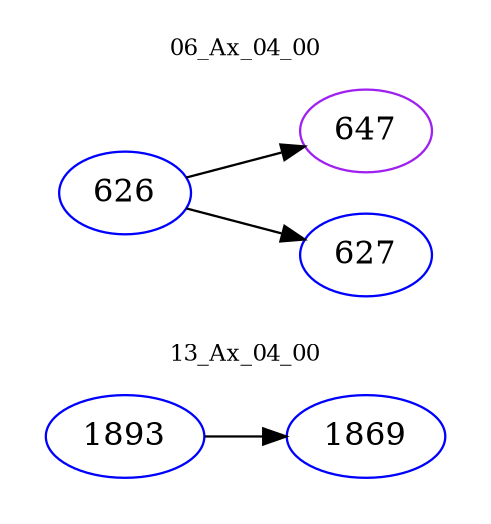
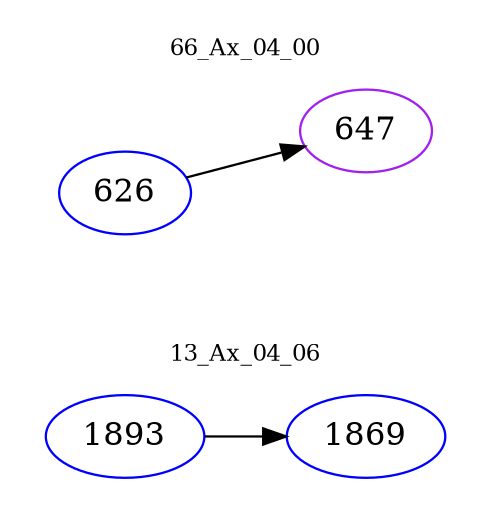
(246, 49) -> (246, 49)
(366, 255) -> none
(246, 355) -> (246, 355)
